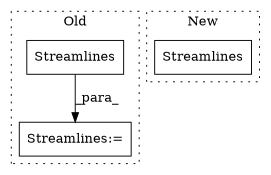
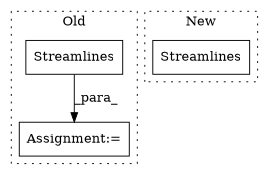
(75, 139) -> (74, 139)
